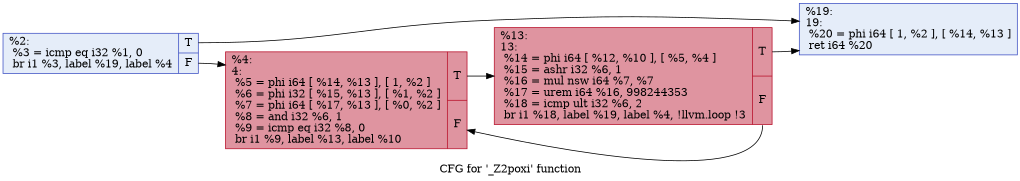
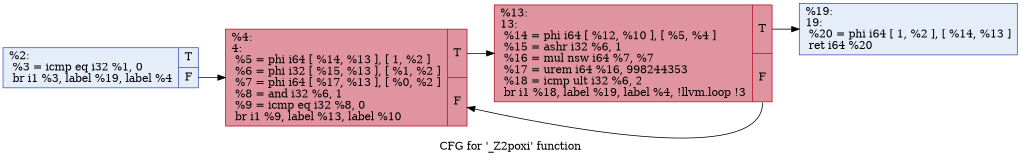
(494, 20) -> none
